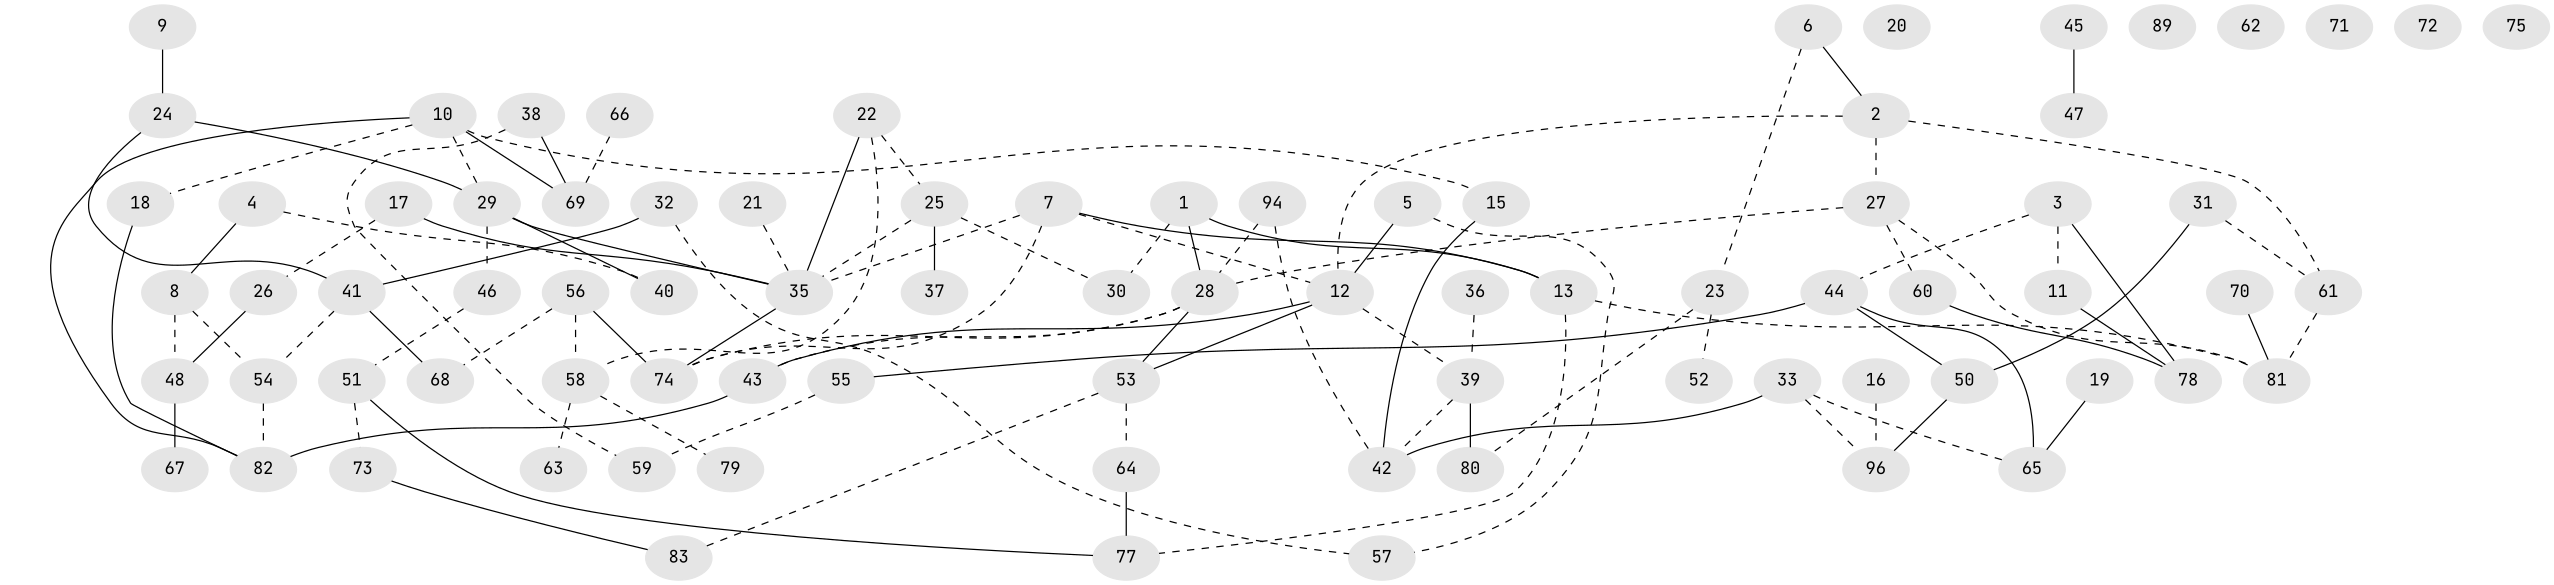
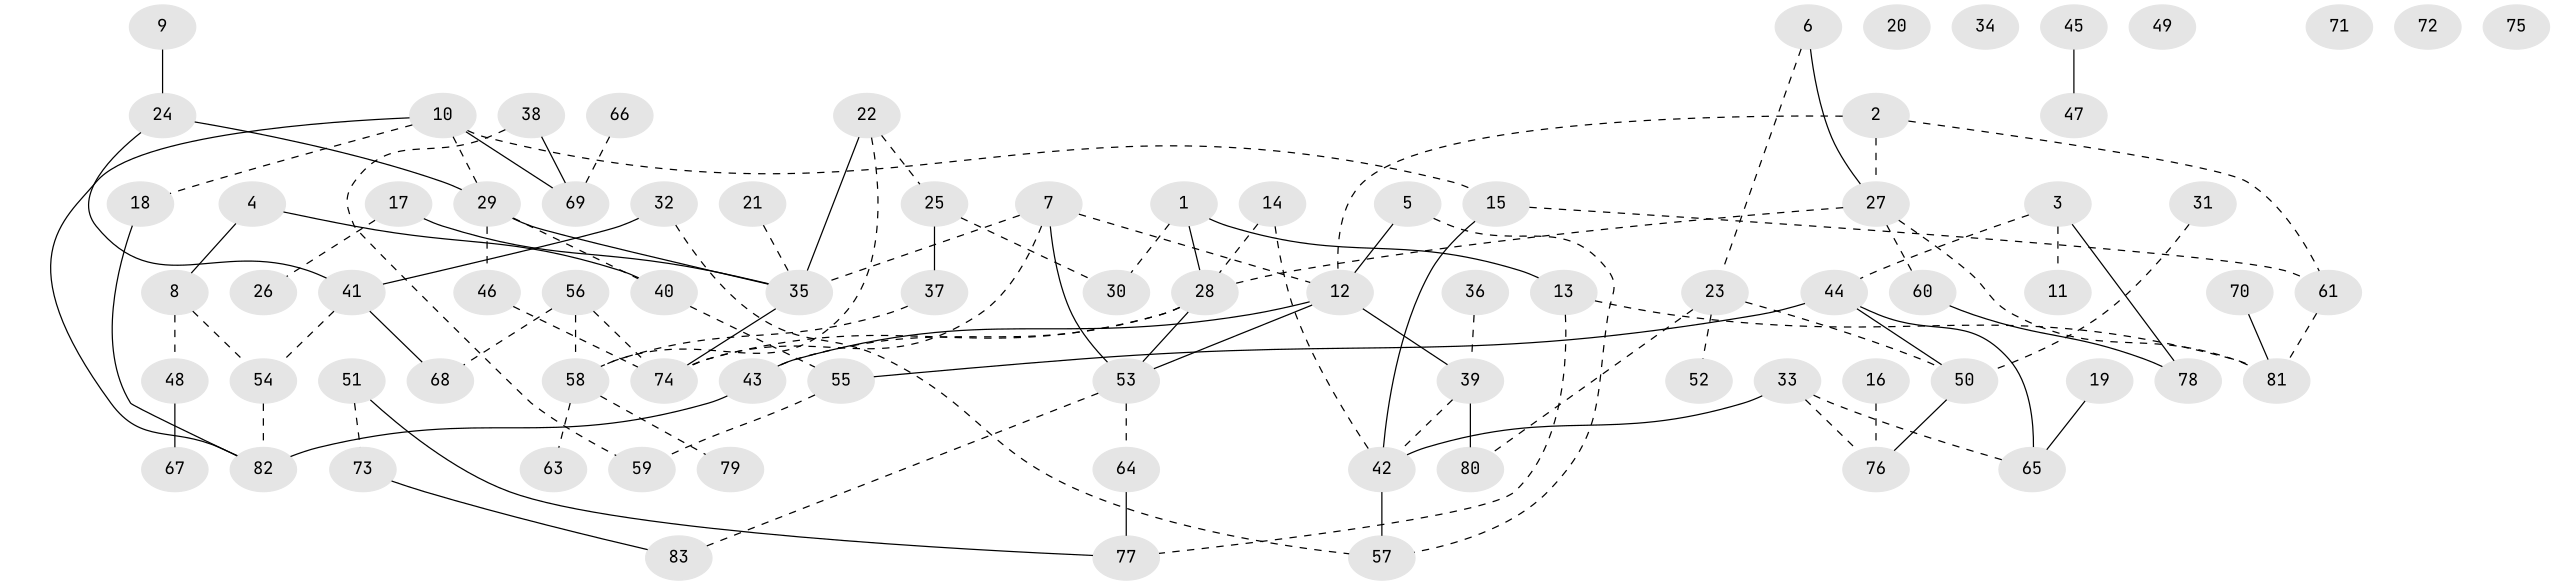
none -> (1985, 27)
(2162, 27) -> (2162, 27)
(2251, 27) -> none
(1842, 71) -> (1827, 124)
(1273, 204) -> (1273, 204)
(1229, 237) -> (1066, 300)
(462, 241) -> (462, 241)
(576, 248) -> (576, 248)
(2266, 248) -> (1937, 235)
(865, 250) -> none
(2104, 314) -> (2104, 314)
none -> (731, 326)
(2106, 326) -> none
(1397, 331) -> (1397, 331)
(224, 332) -> none
none -> (770, 334)
none -> (1853, 335)
(419, 337) -> (566, 332)
(620, 337) -> (620, 337)
(1876, 470) -> (1876, 470)
none -> (1382, 514)
